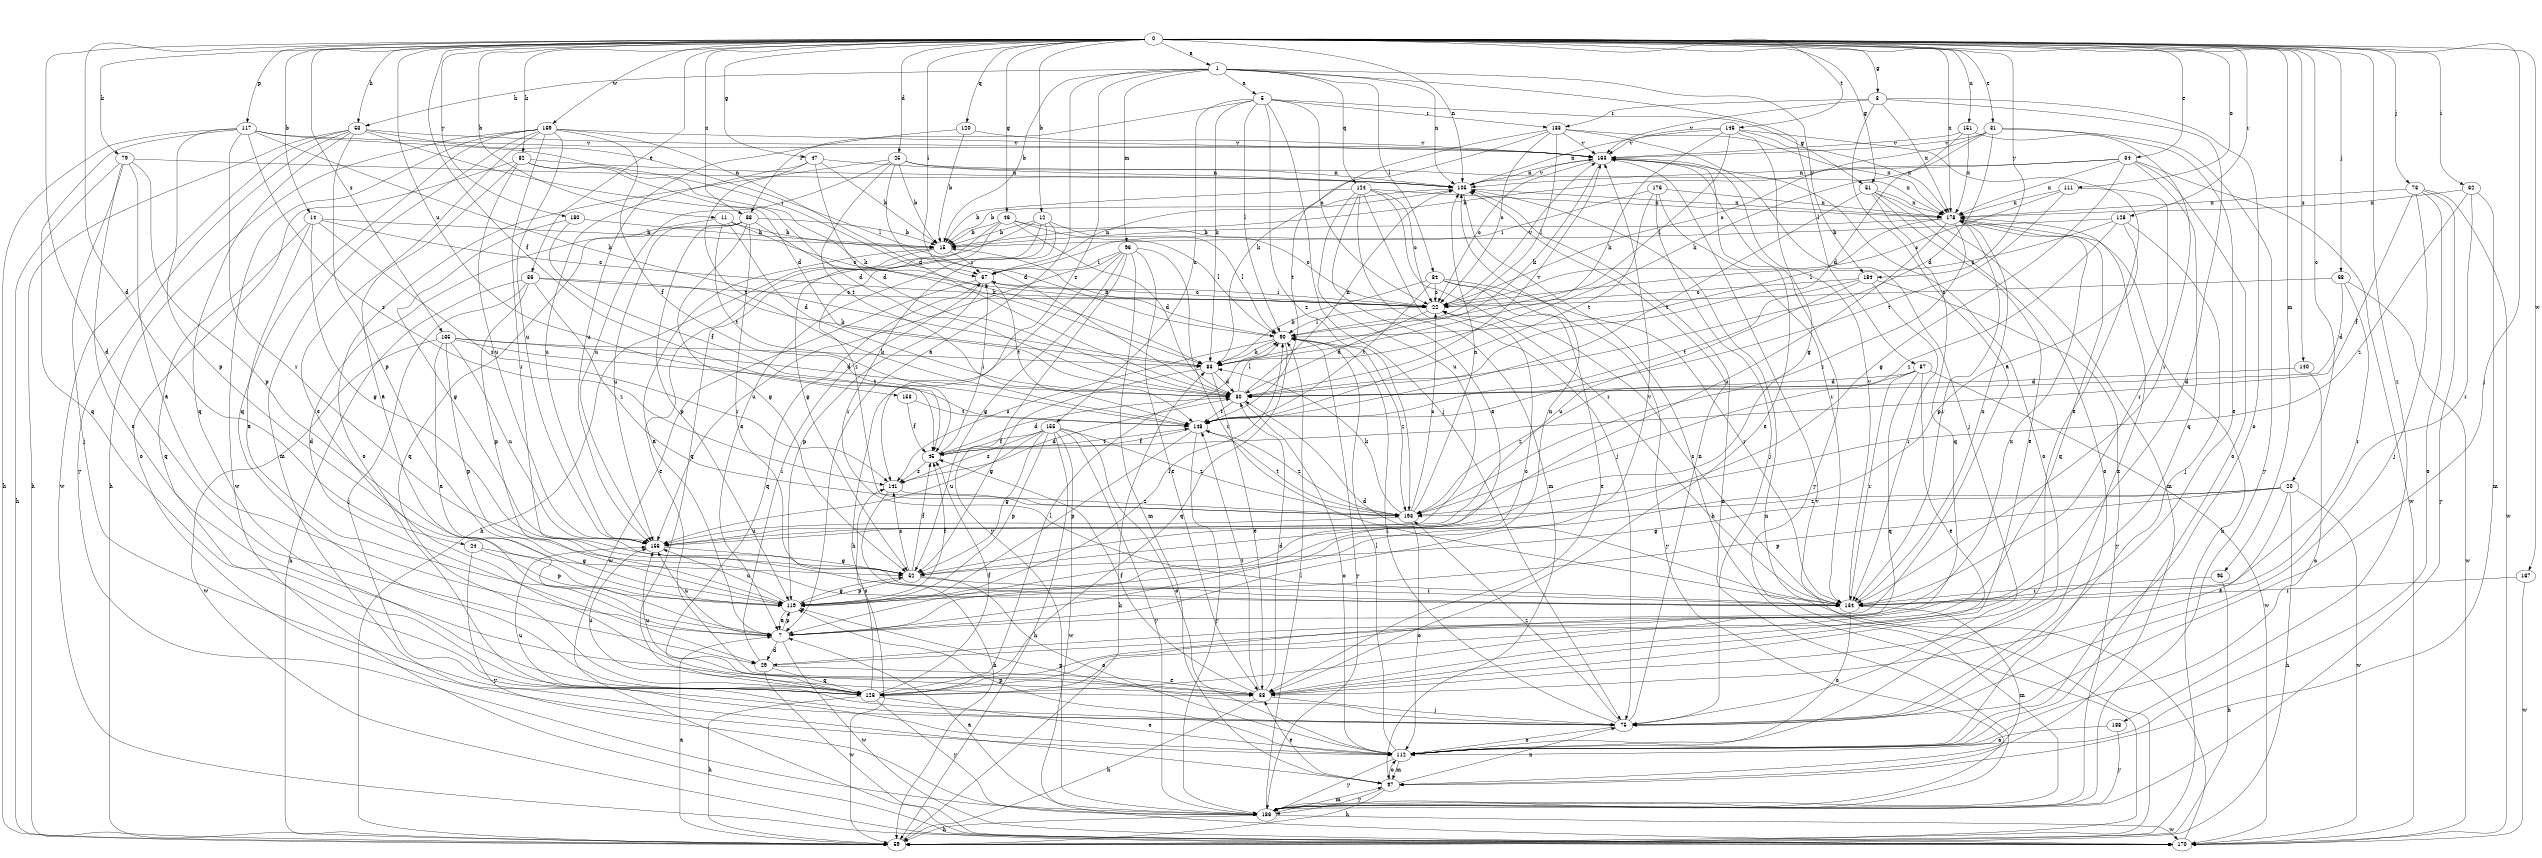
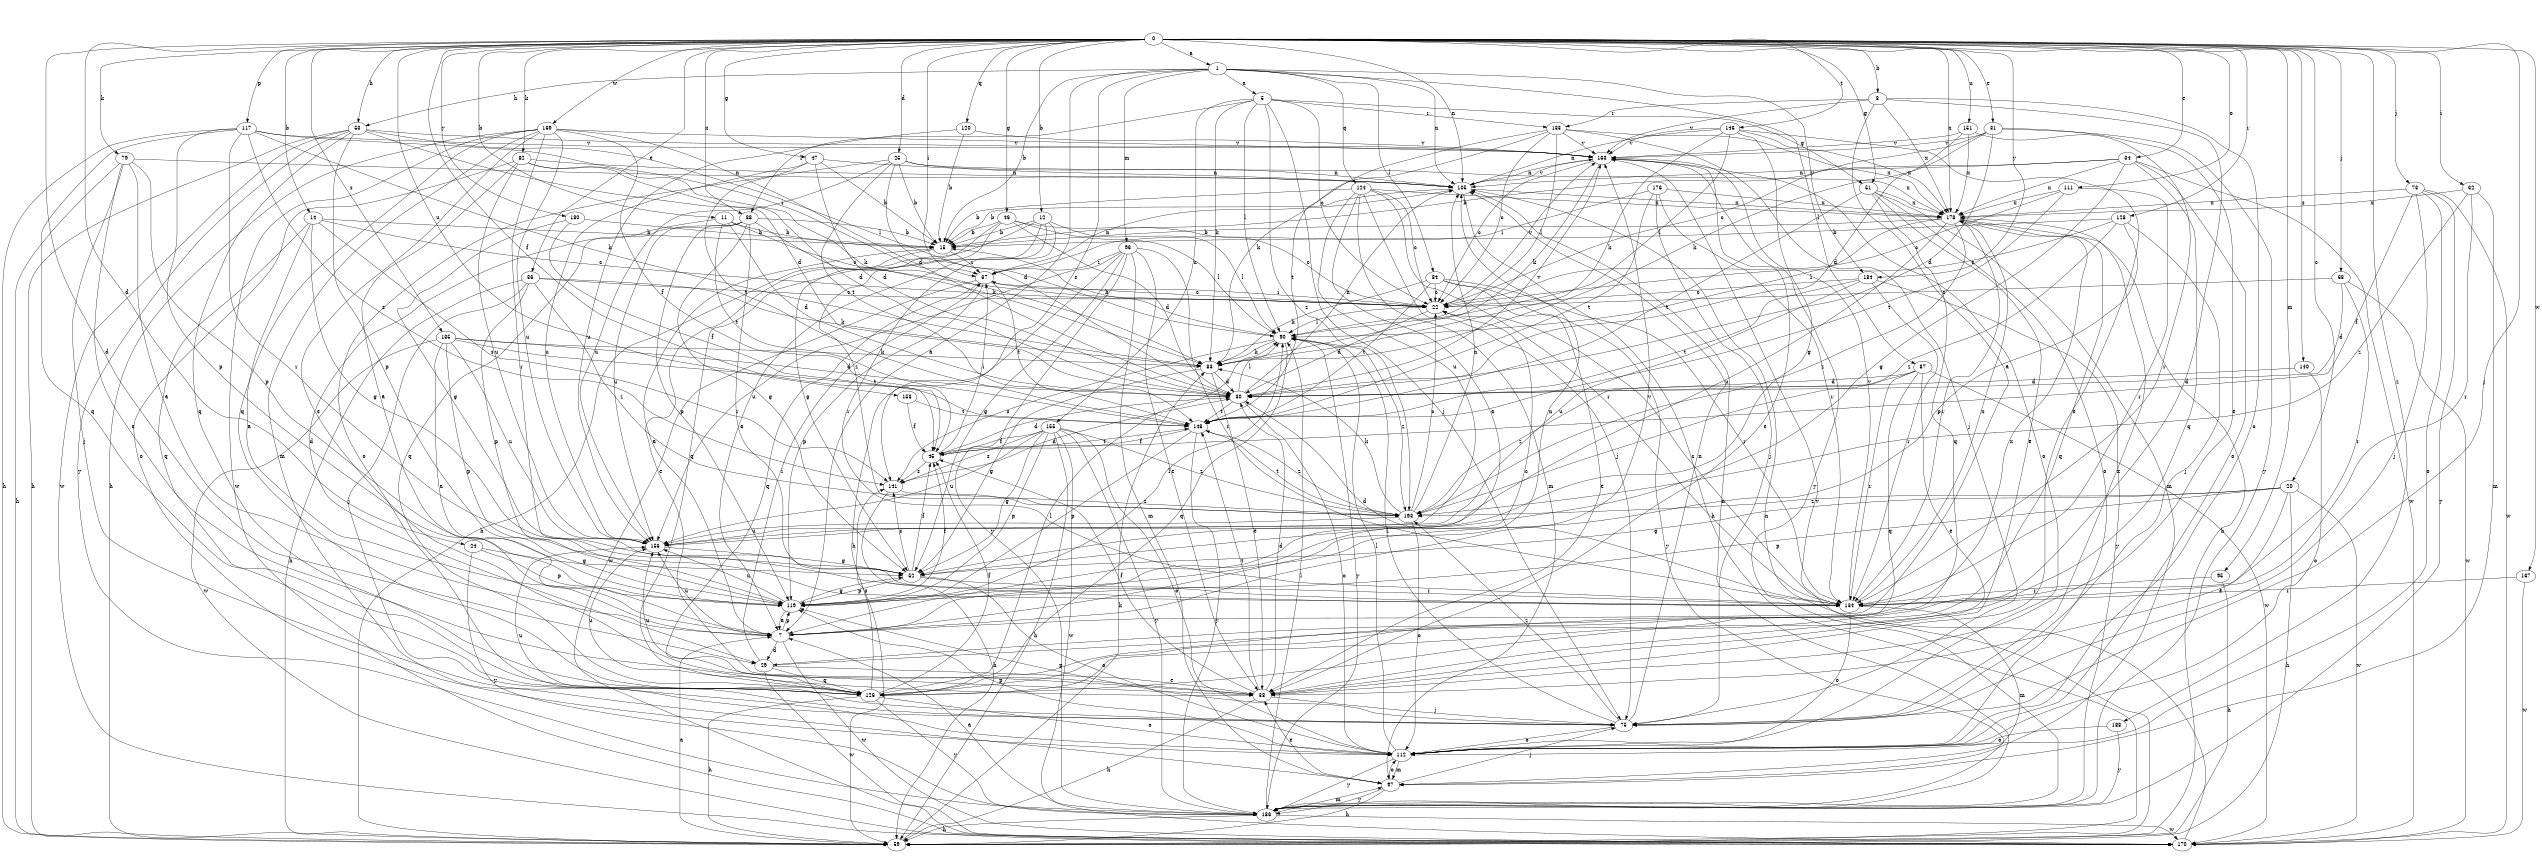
(1878, 69) -> (1878, 69)
(1531, 755) -> (1531, 755)
